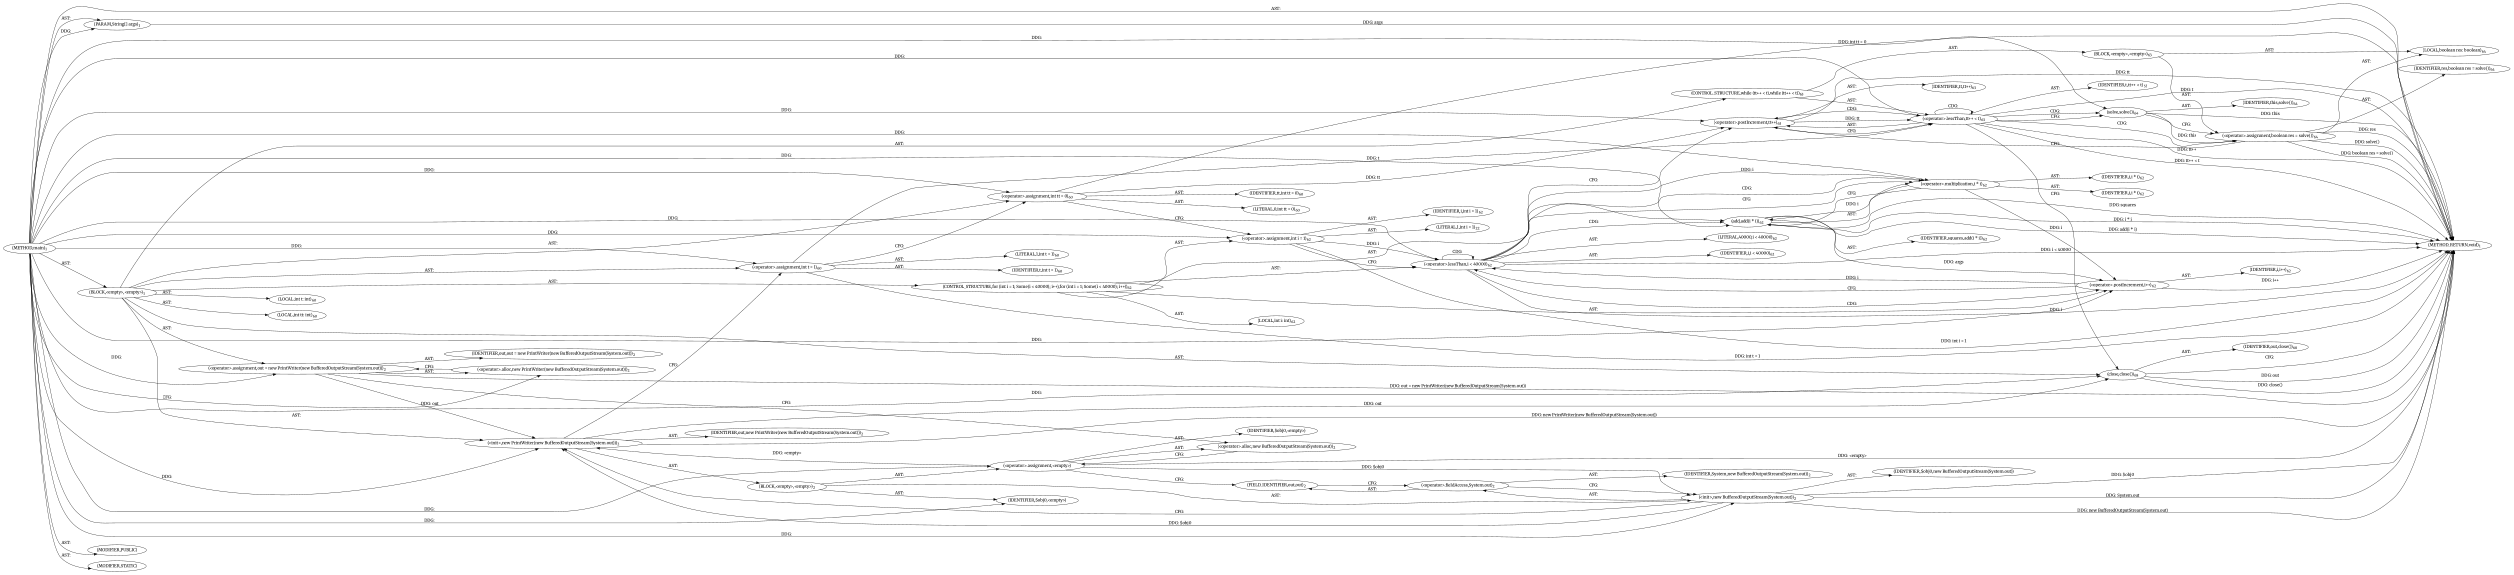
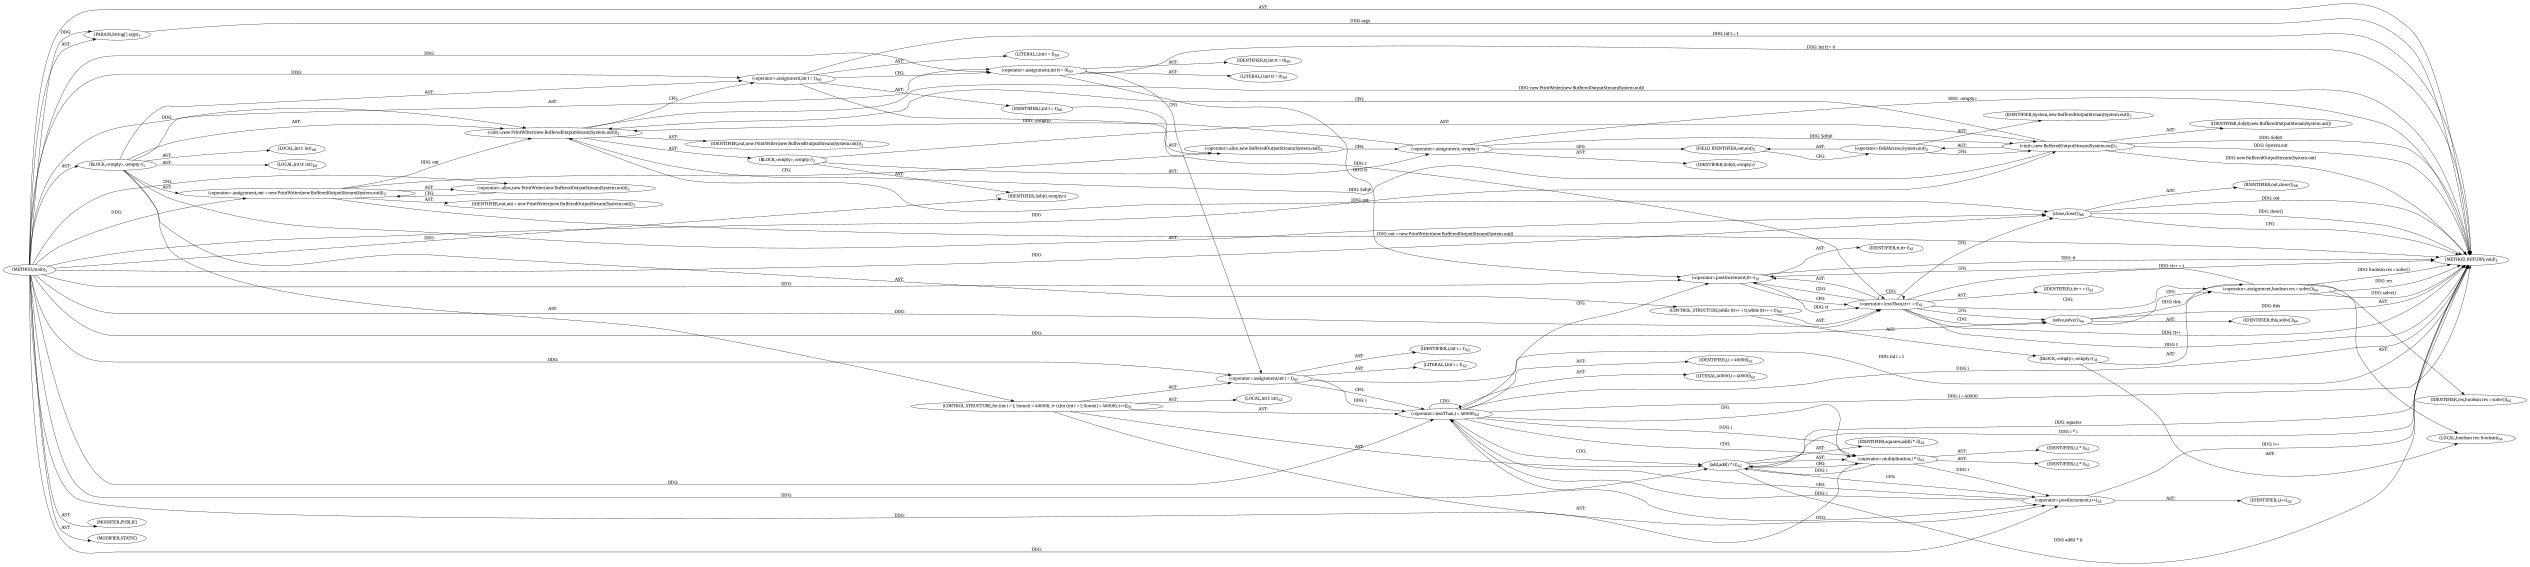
(1478, 227) -> (1465, 365)
(1954, 262) -> (1891, 477)
(1135, 454) -> (1157, 115)
(412, 512) -> none
